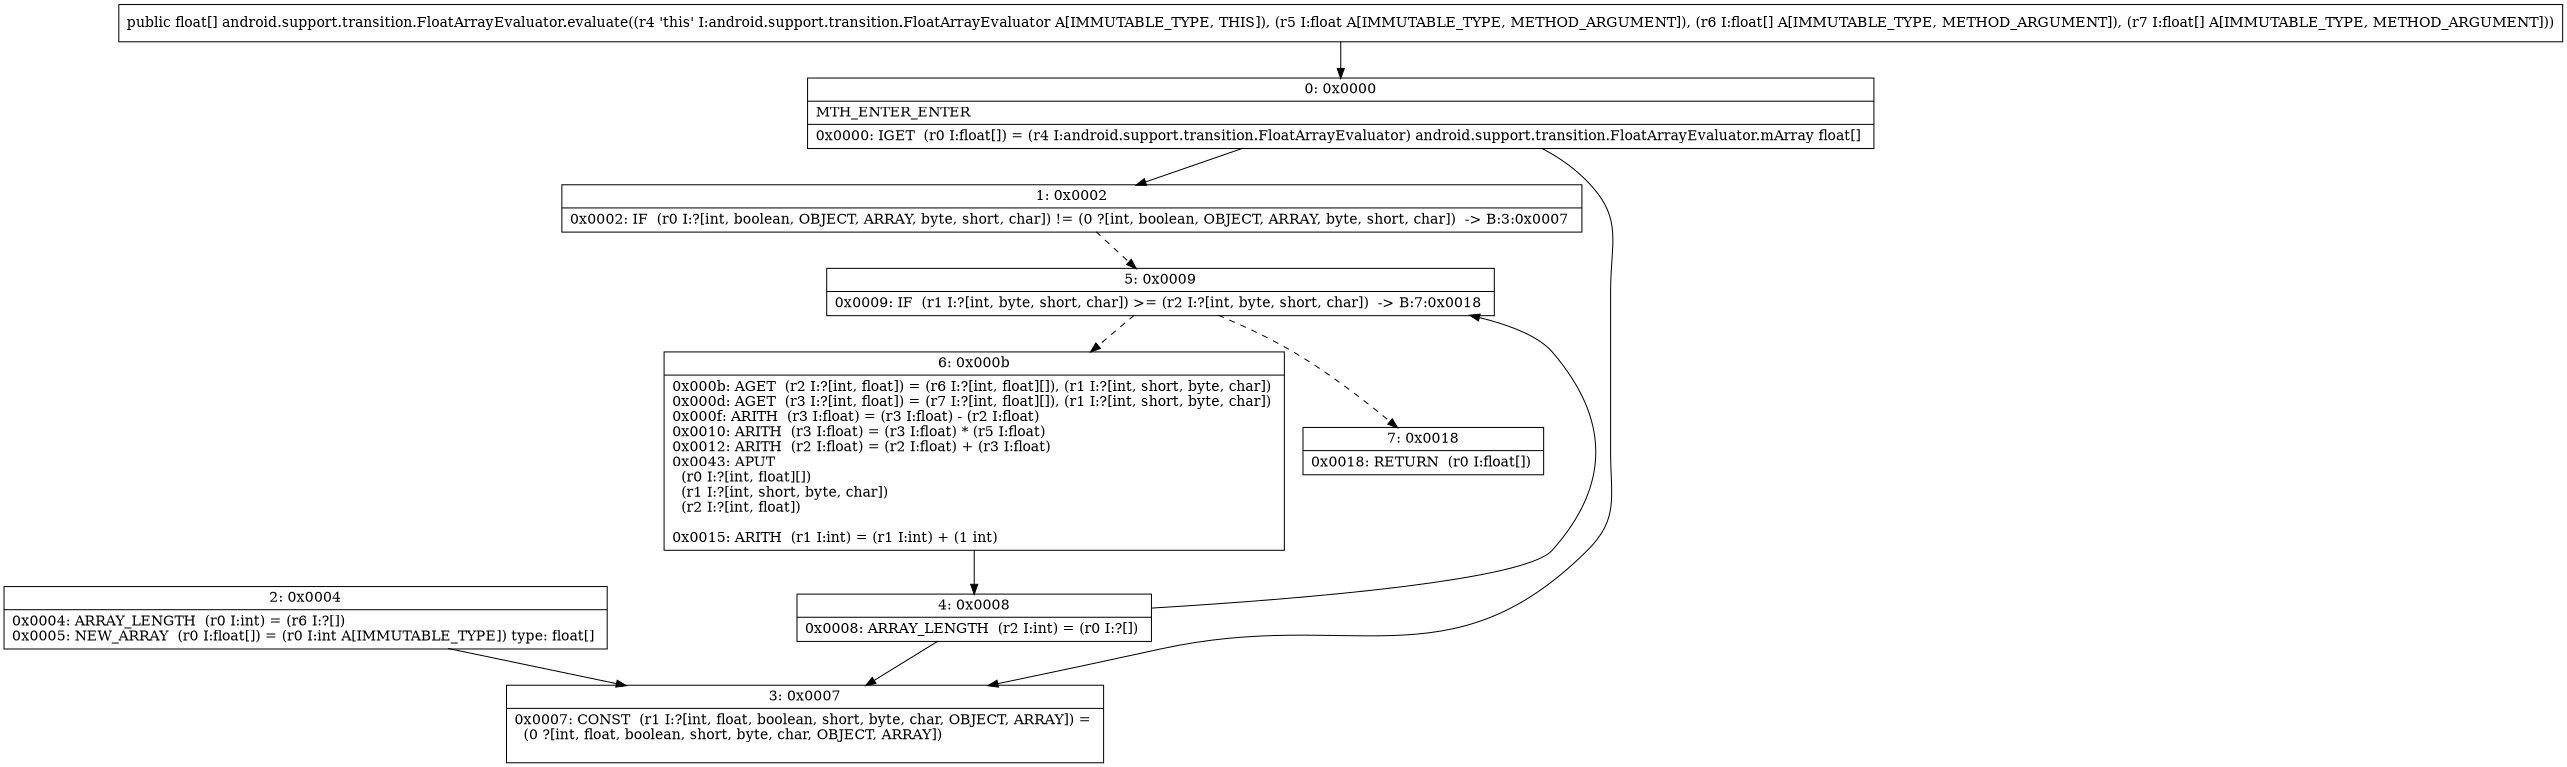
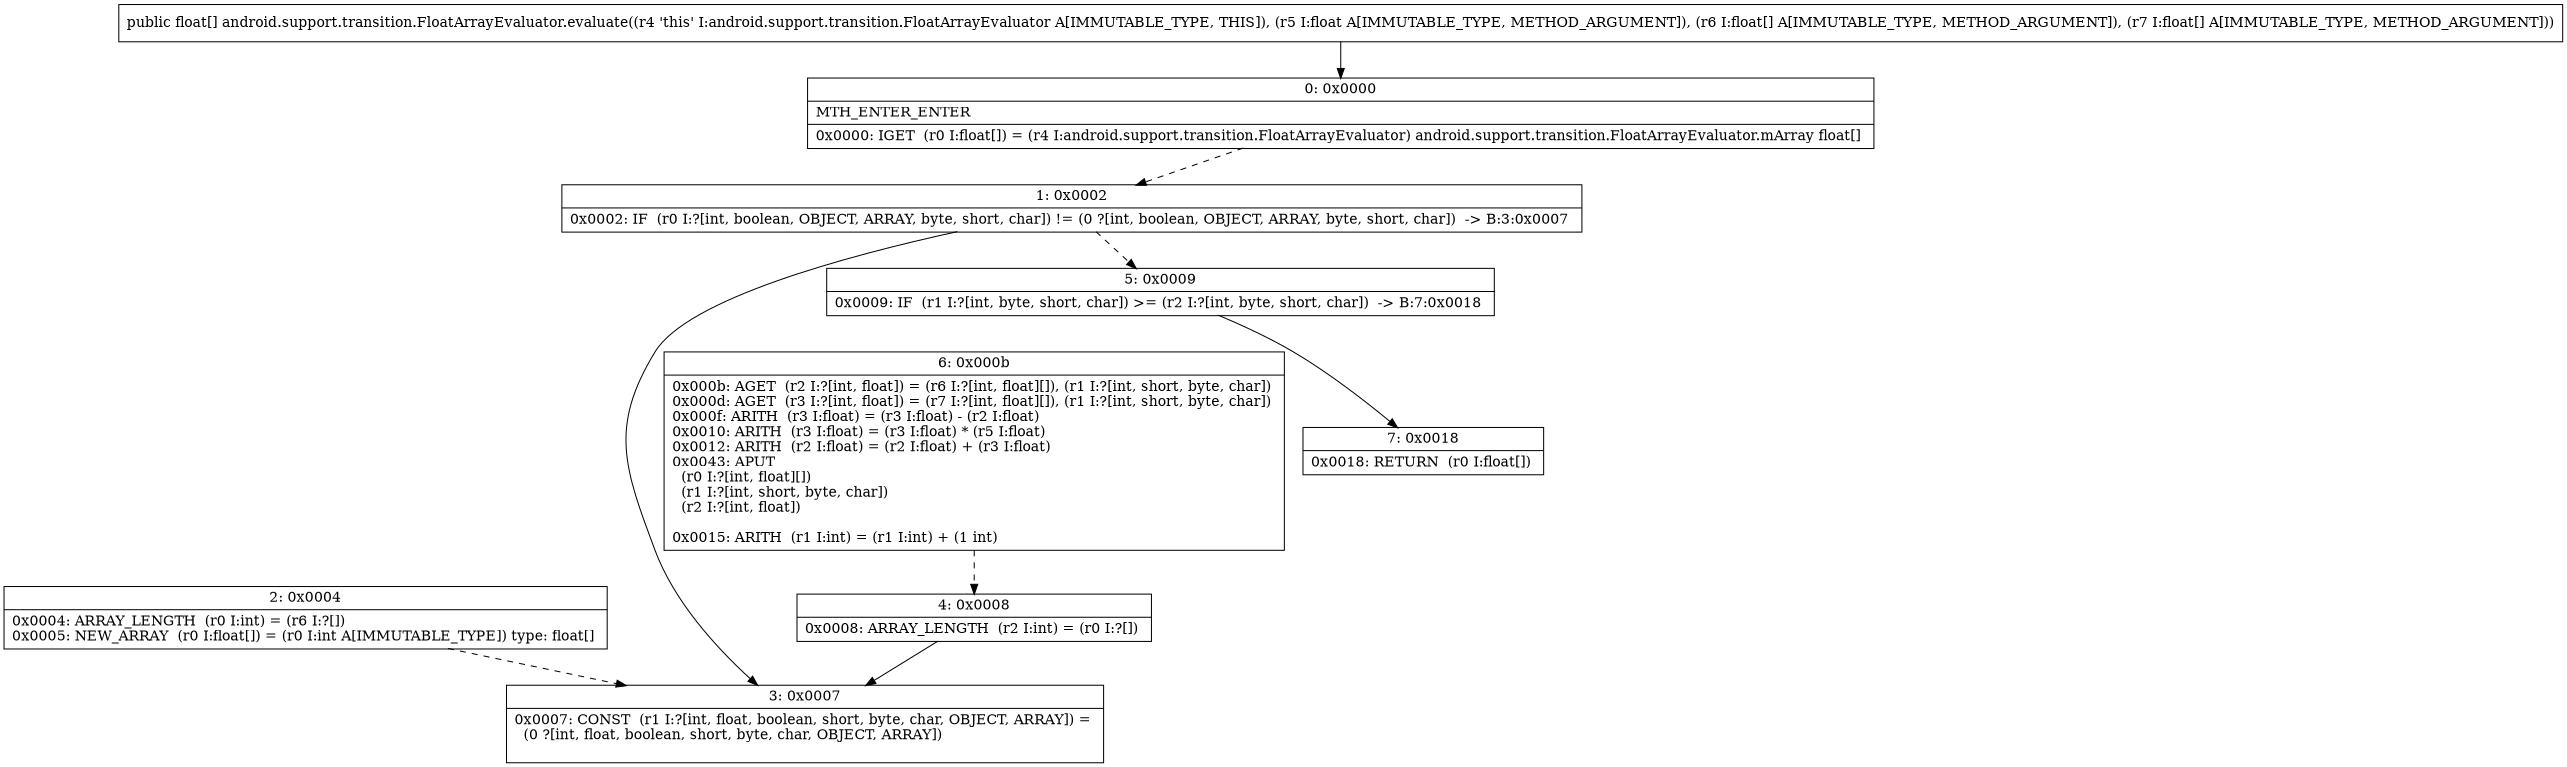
(1194, 165) -> (1194, 165)
(1116, 330) -> none
(1308, 361) -> (1308, 361)
(974, 567) -> (974, 567)
(1504, 570) -> none
(1517, 603) -> (646, 369)
(532, 666) -> (532, 666)
